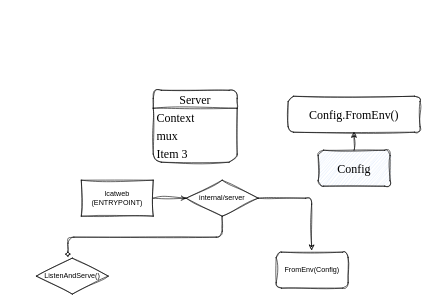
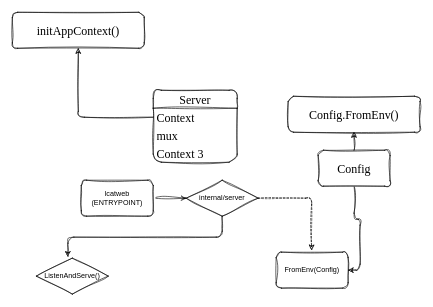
none -> (78, 30)
none -> (84, 117)
(176, 153) -> (186, 153)
(354, 168) -> (354, 168)
(117, 198) -> (117, 198)
(308, 199) -> (308, 199)
none -> (360, 228)
(68, 250) -> (68, 251)
